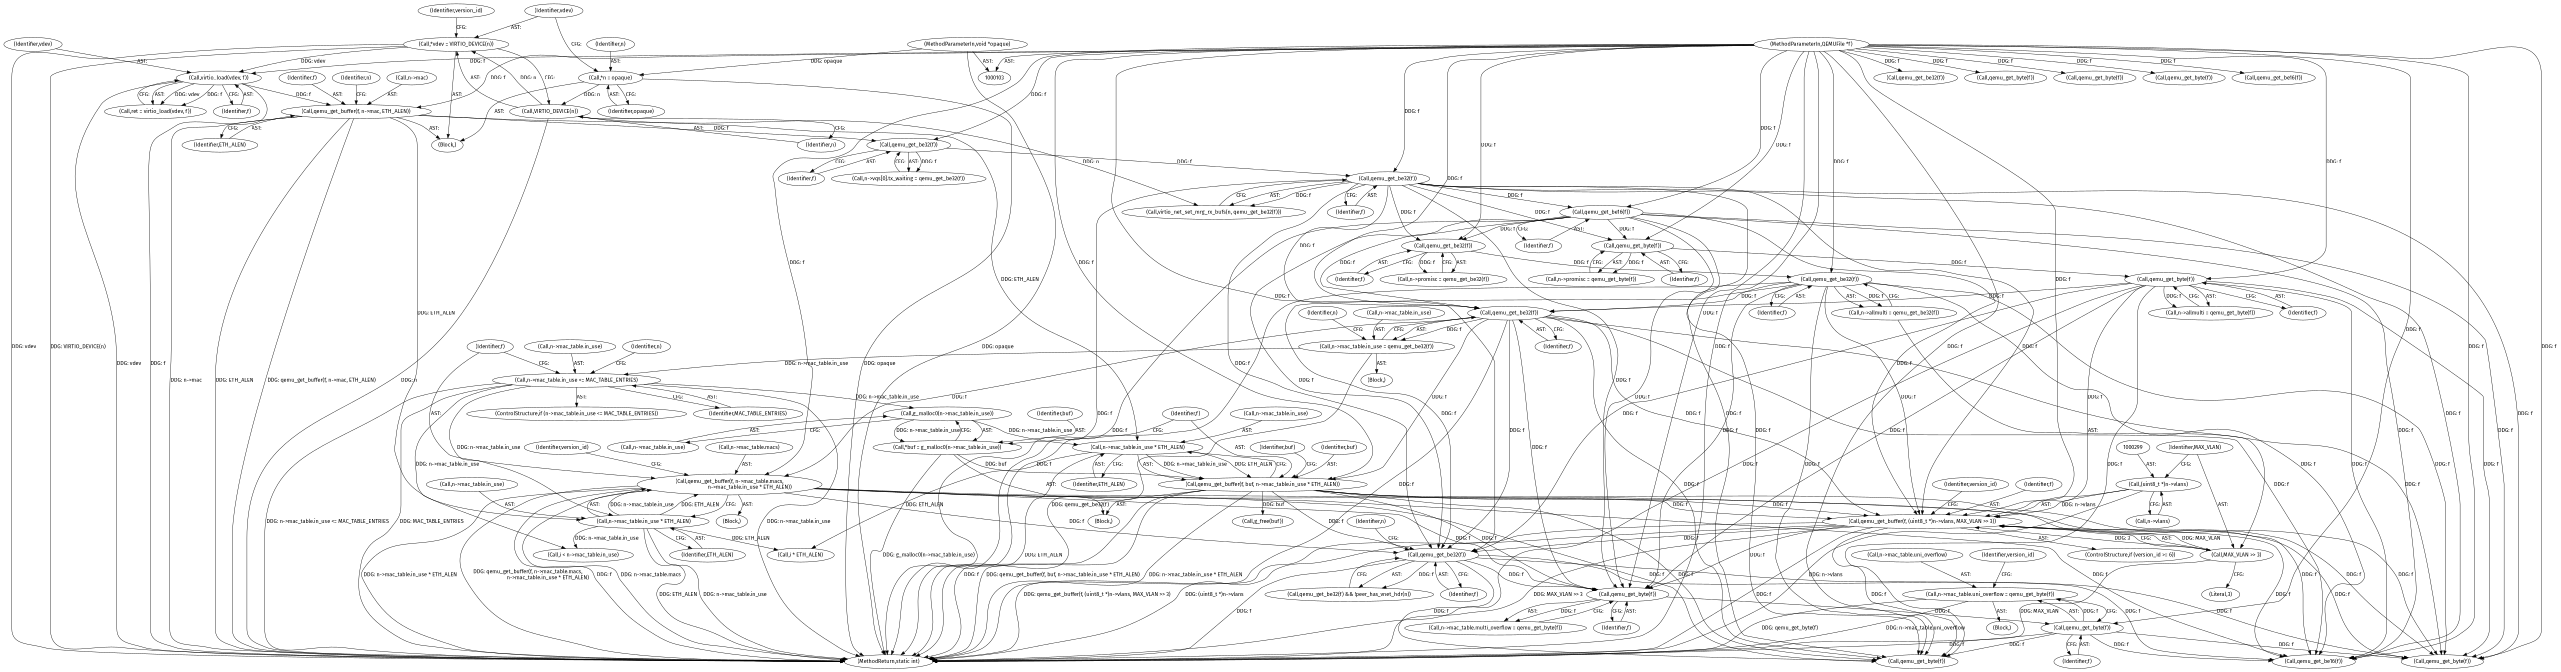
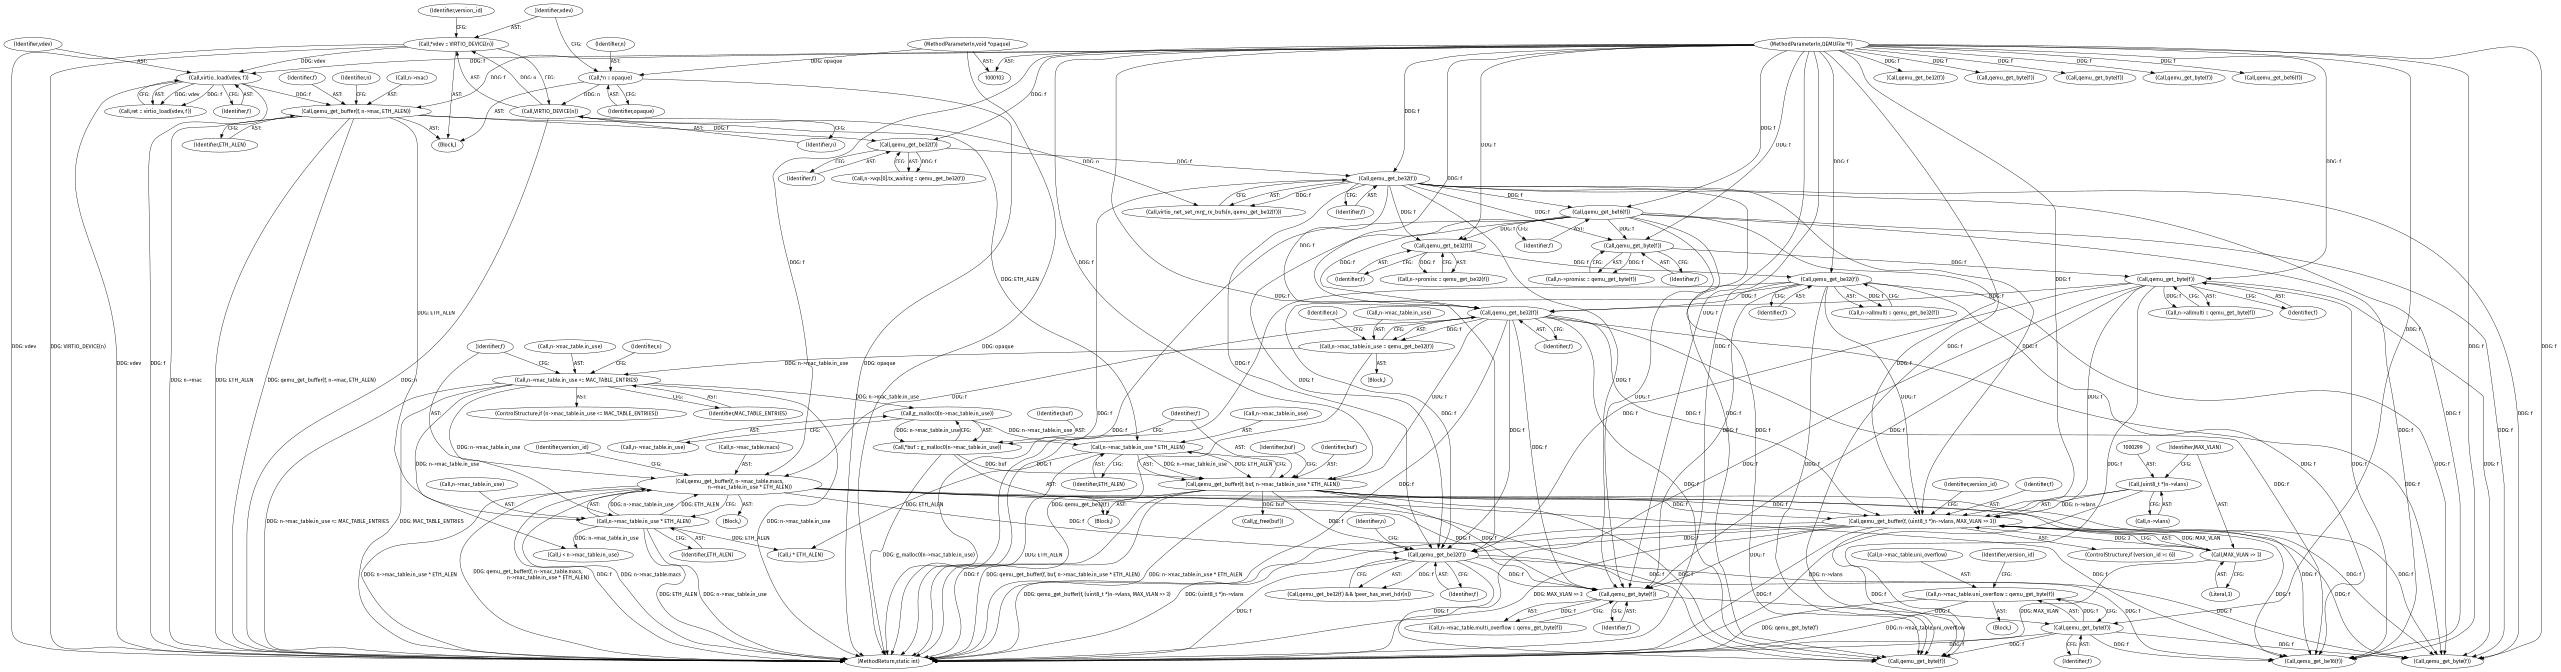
(2031, 432) -> (2216, 575)
